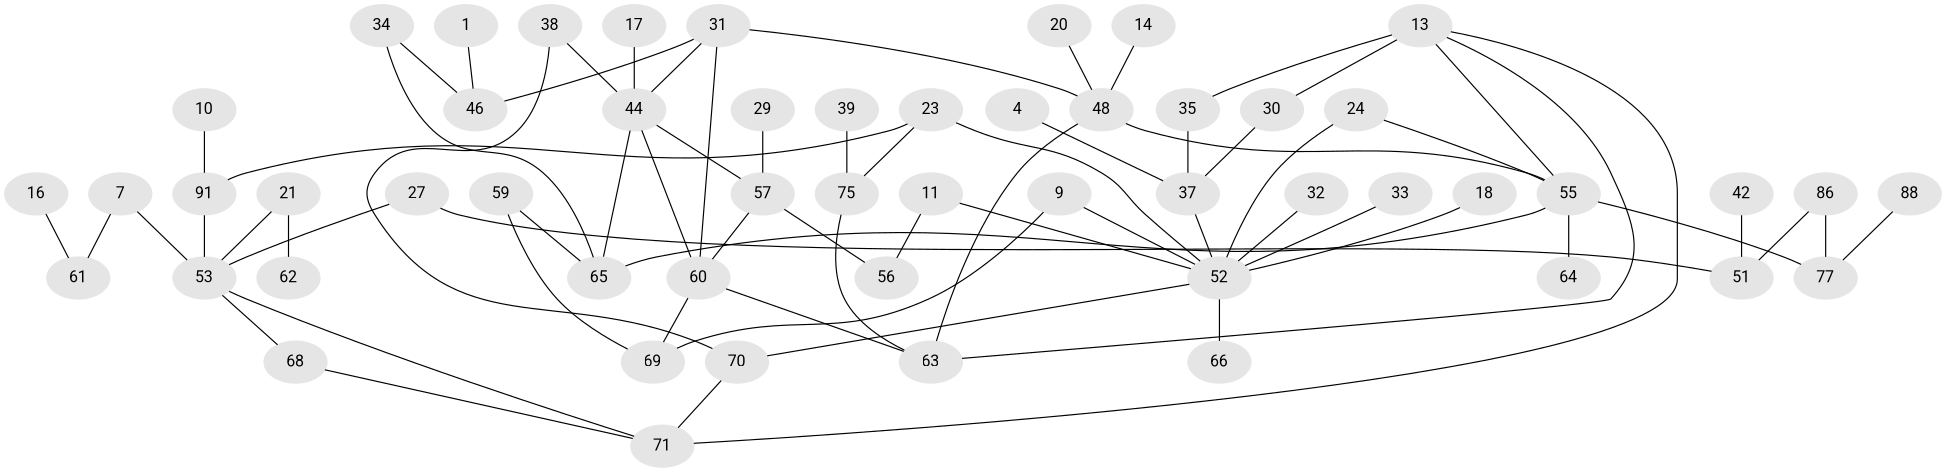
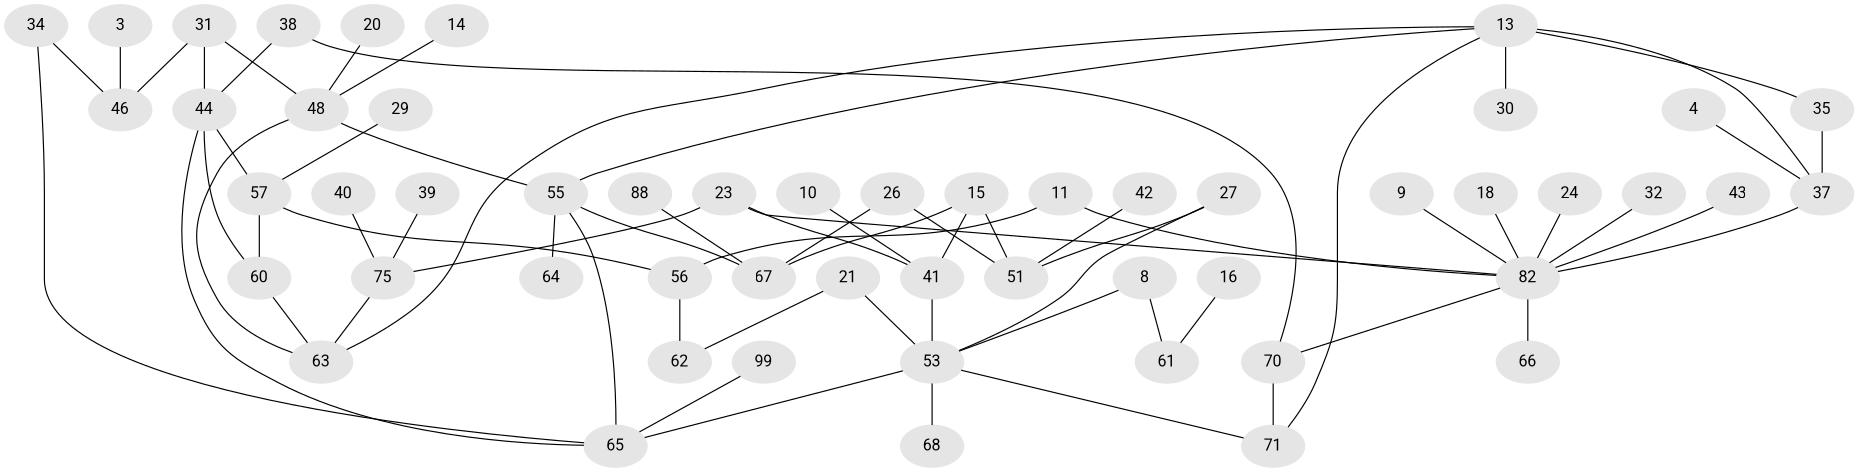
(466, 26) -> (120, 26)
(634, 26) -> none
(709, 147) -> none
(1465, 149) -> none
(1228, 154) -> (1722, 81)
(120, 194) -> (1145, 278)
(204, 194) -> (932, 278)
none -> (343, 194)
(501, 194) -> (764, 362)
none -> (976, 194)
(1400, 194) -> (1738, 194)
(1826, 194) -> (892, 194)
(1219, 278) -> (1528, 278)
(1826, 278) -> (764, 278)
none -> (680, 320)
(653, 362) -> none
(479, 404) -> none
none -> (774, 404)
